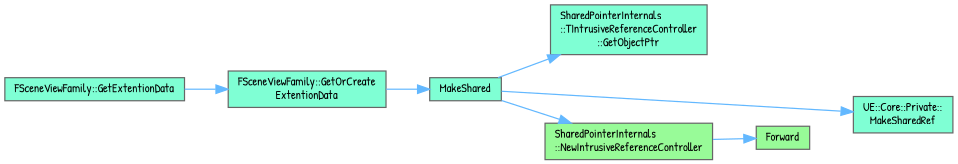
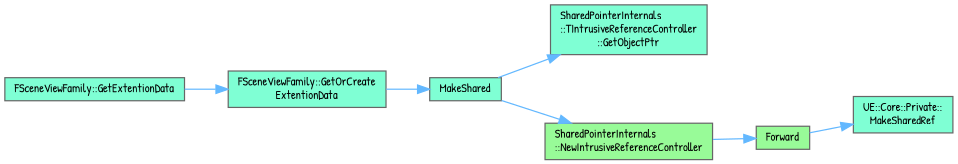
(671, 101) -> (825, 130)
